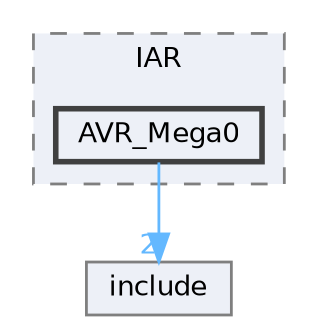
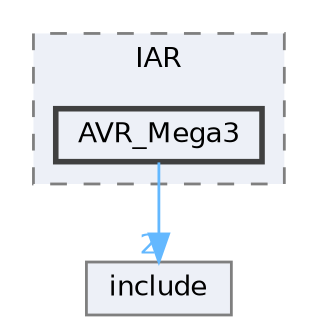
(159, 135) -> (159, 135)
